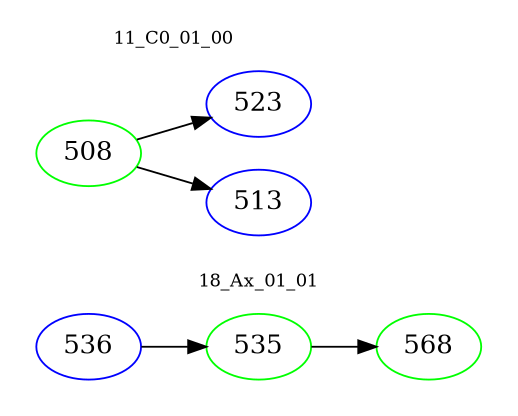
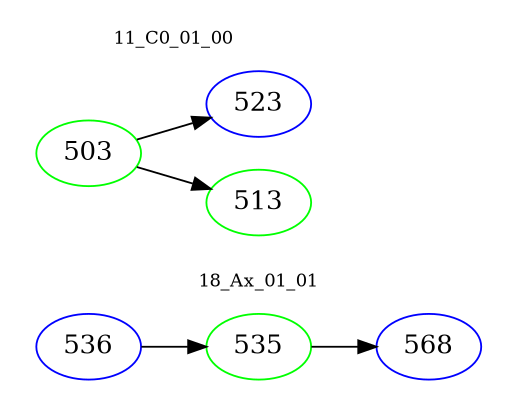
(89, 153) -> (89, 153)
(259, 203) -> (259, 203)
(429, 347) -> (429, 347)
